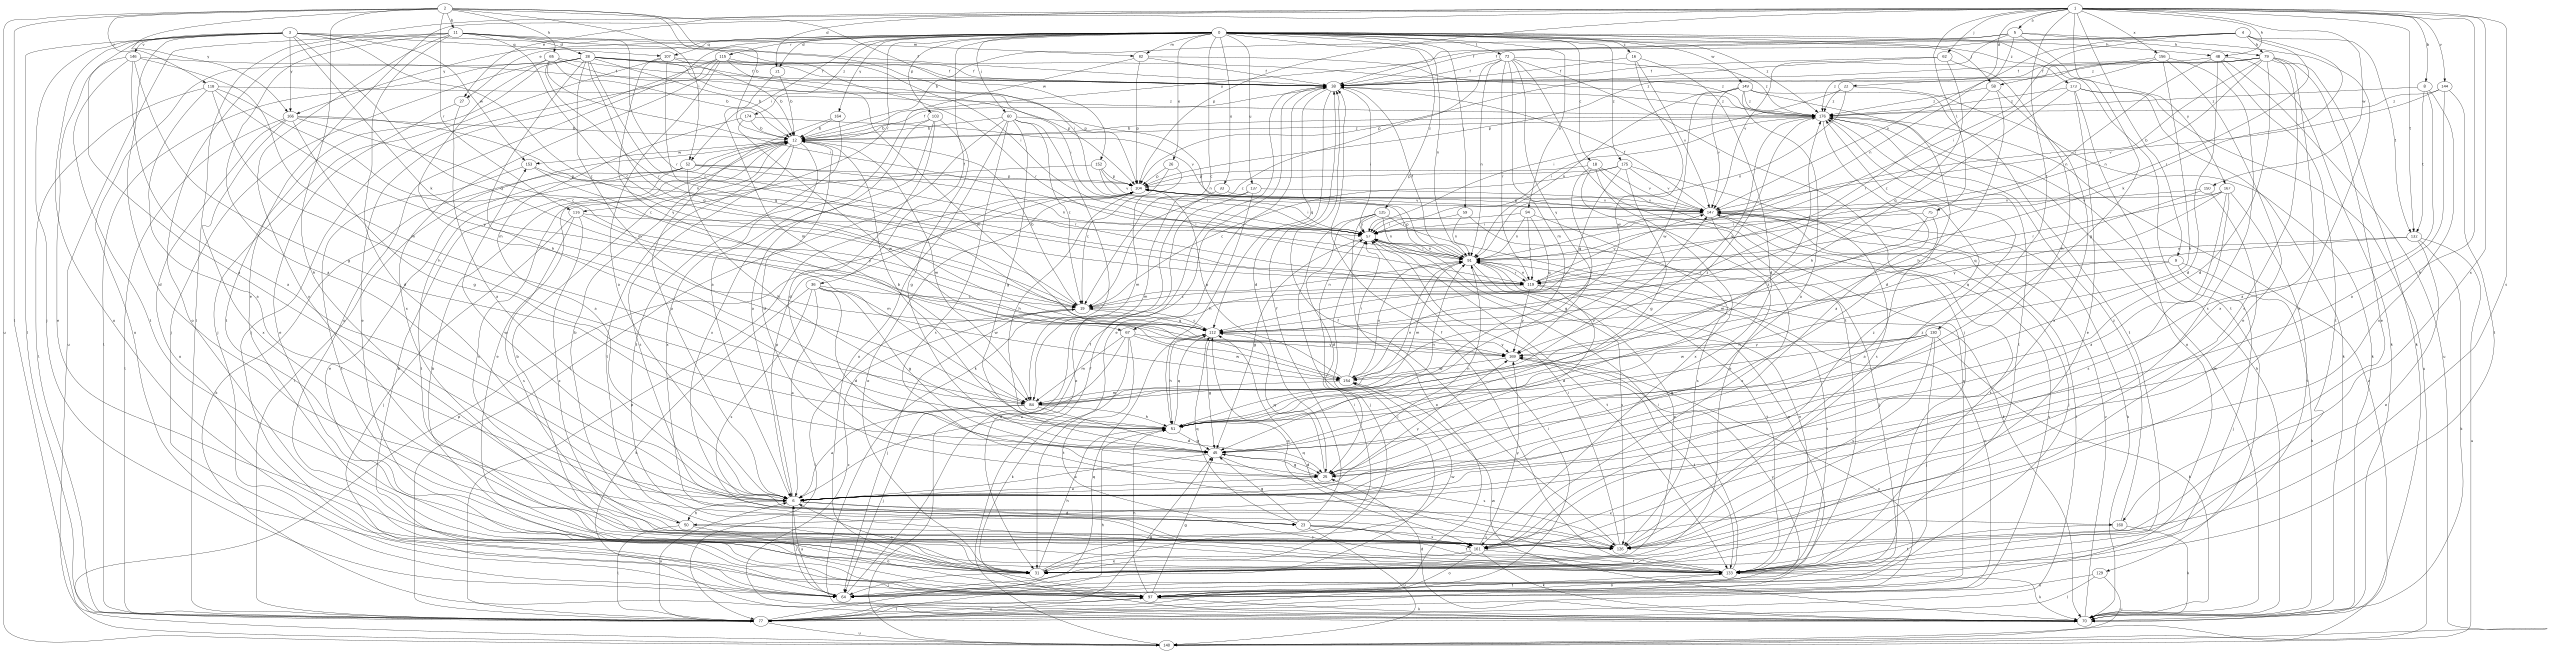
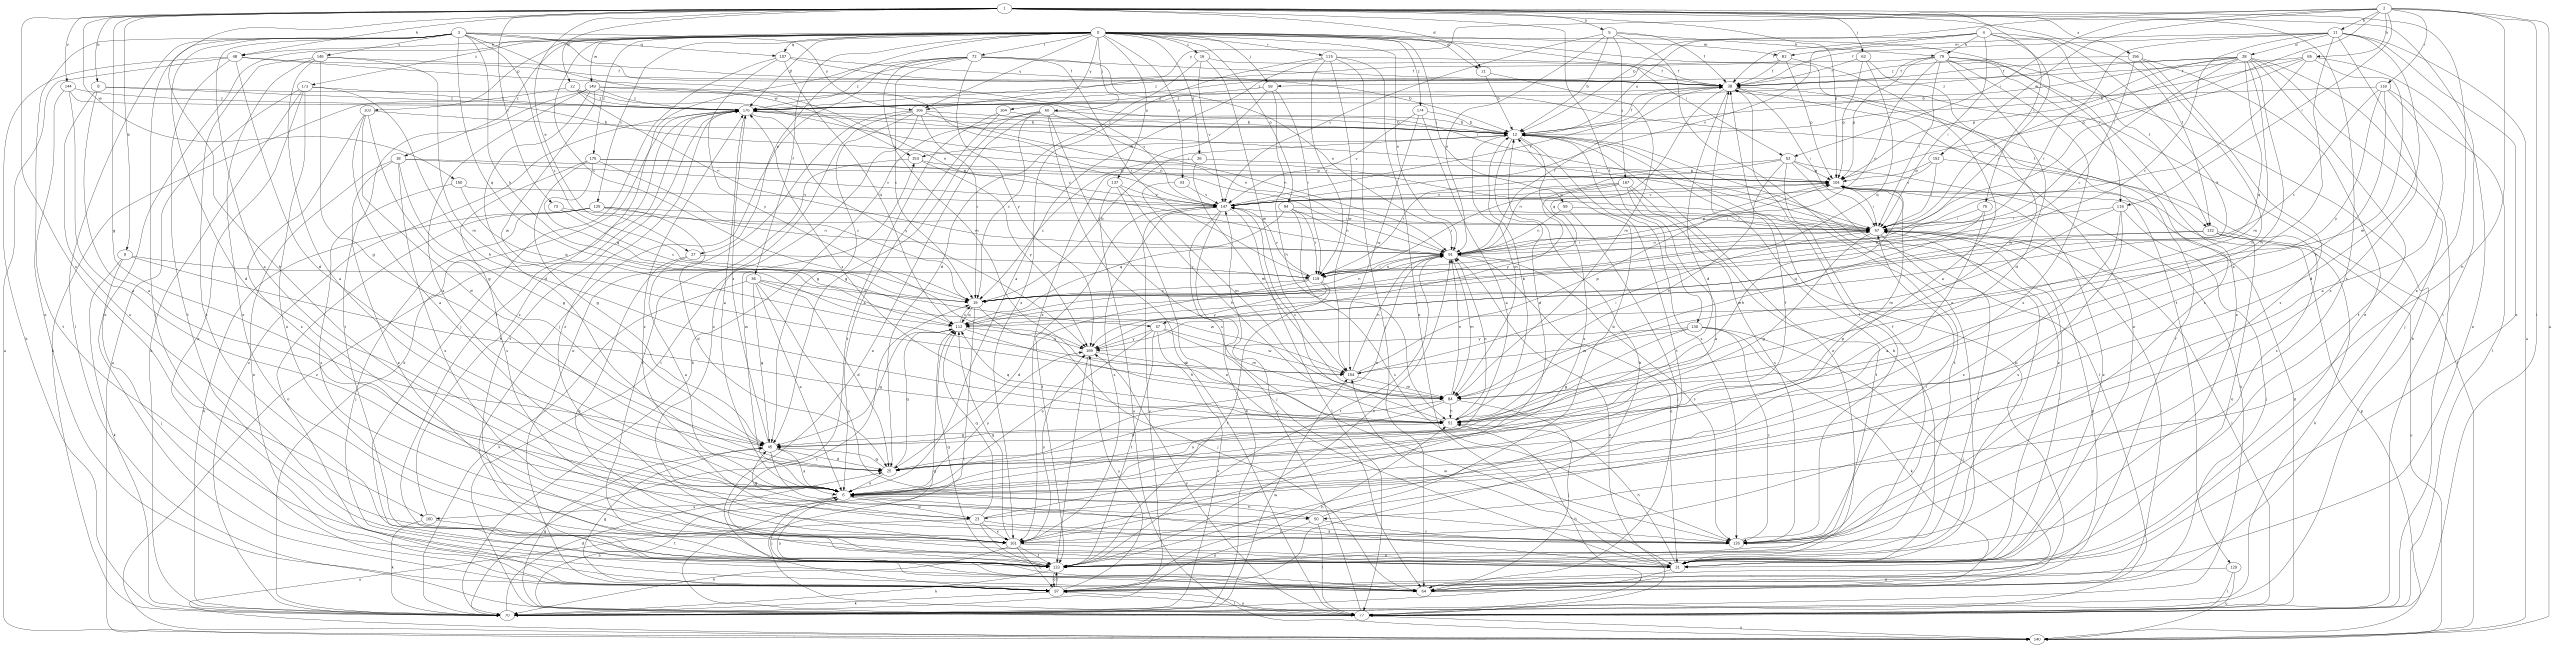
none -> (556, 207)
(1001, 245) -> (1004, 260)
